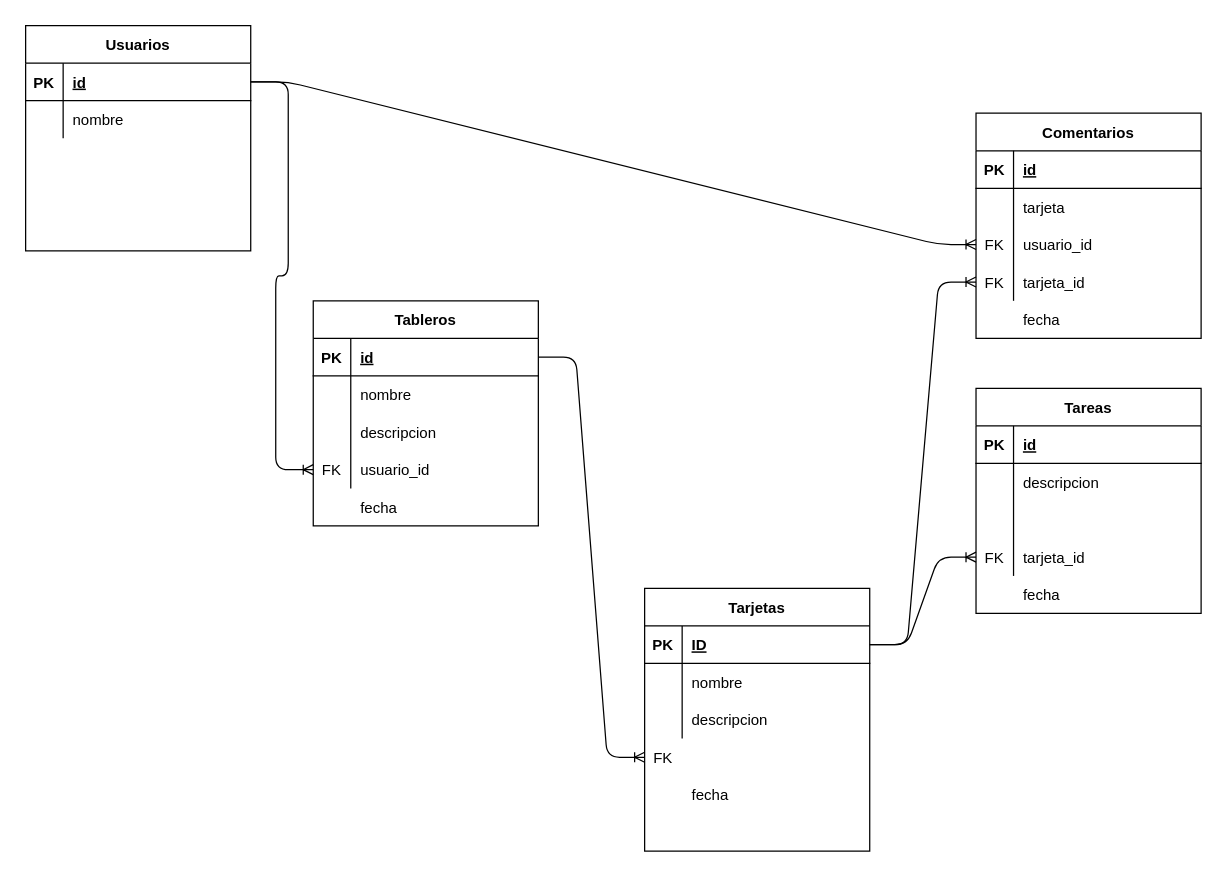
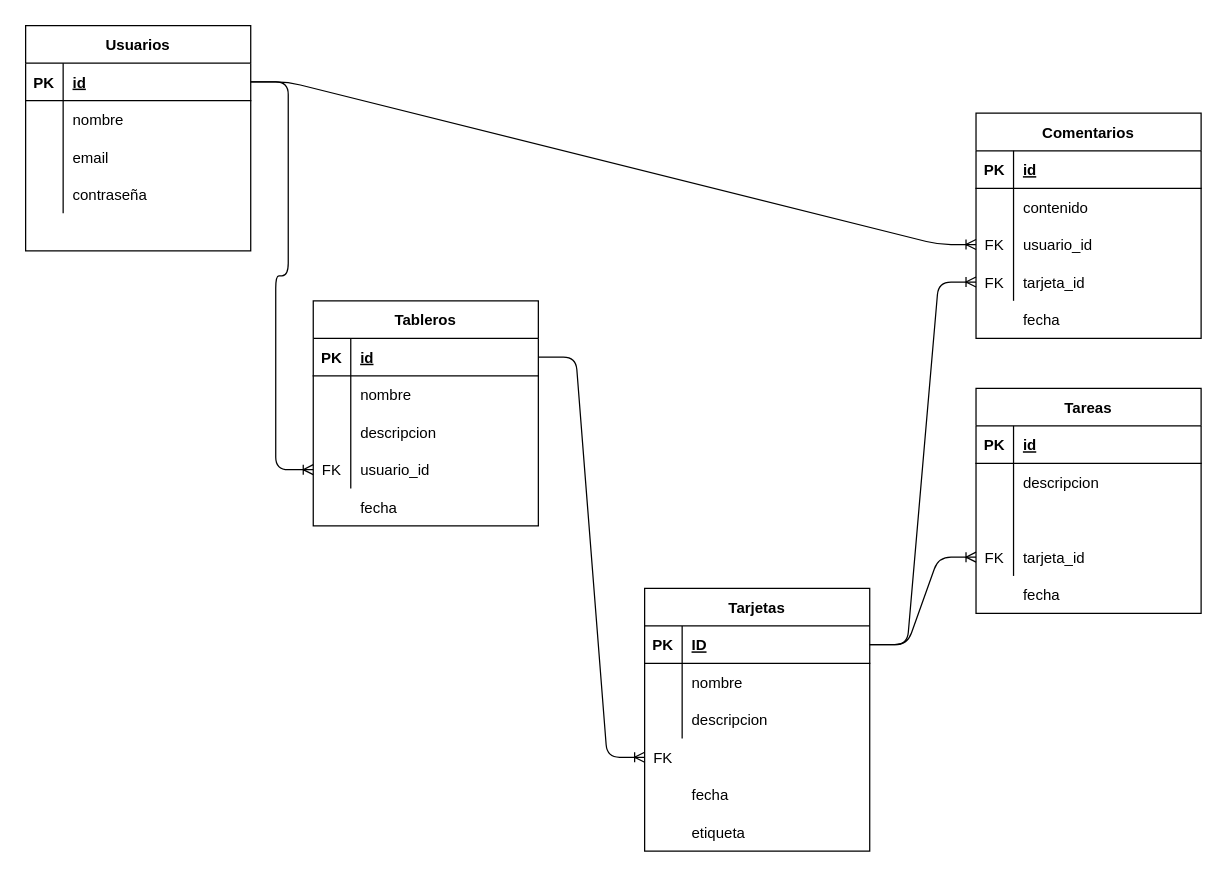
none -> (157, 157)
none -> (157, 194)
(1052, 208) -> (1058, 208)
none -> (776, 832)
